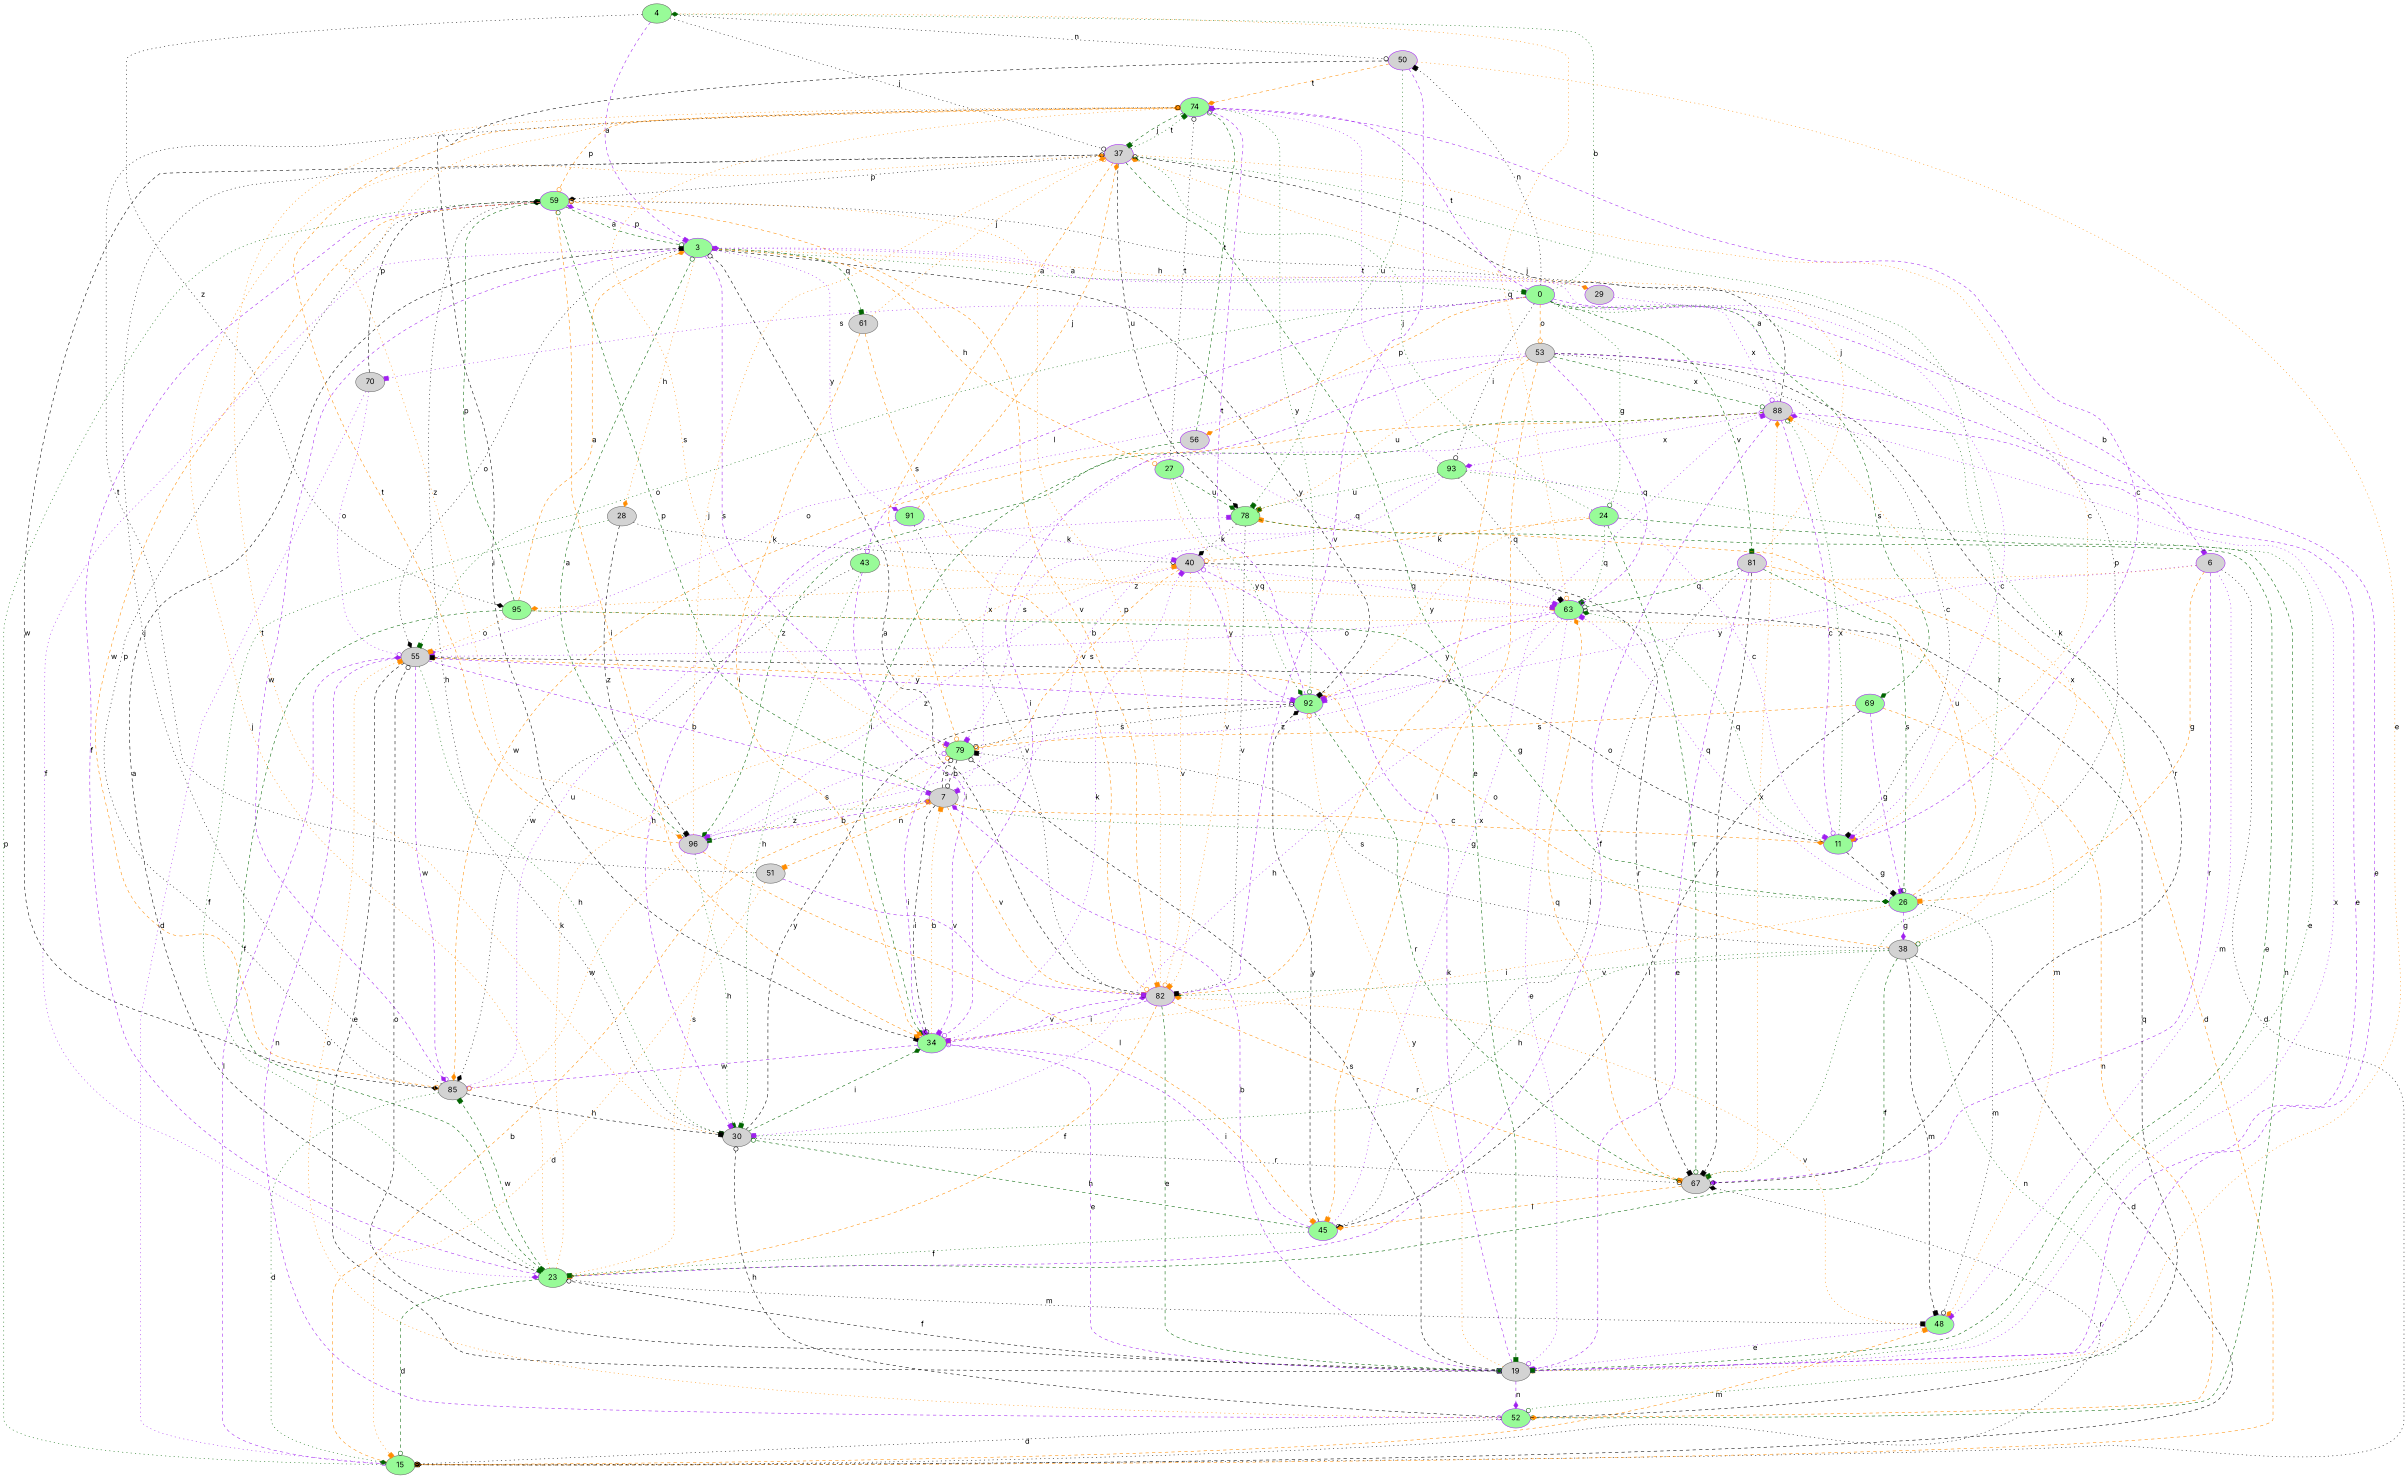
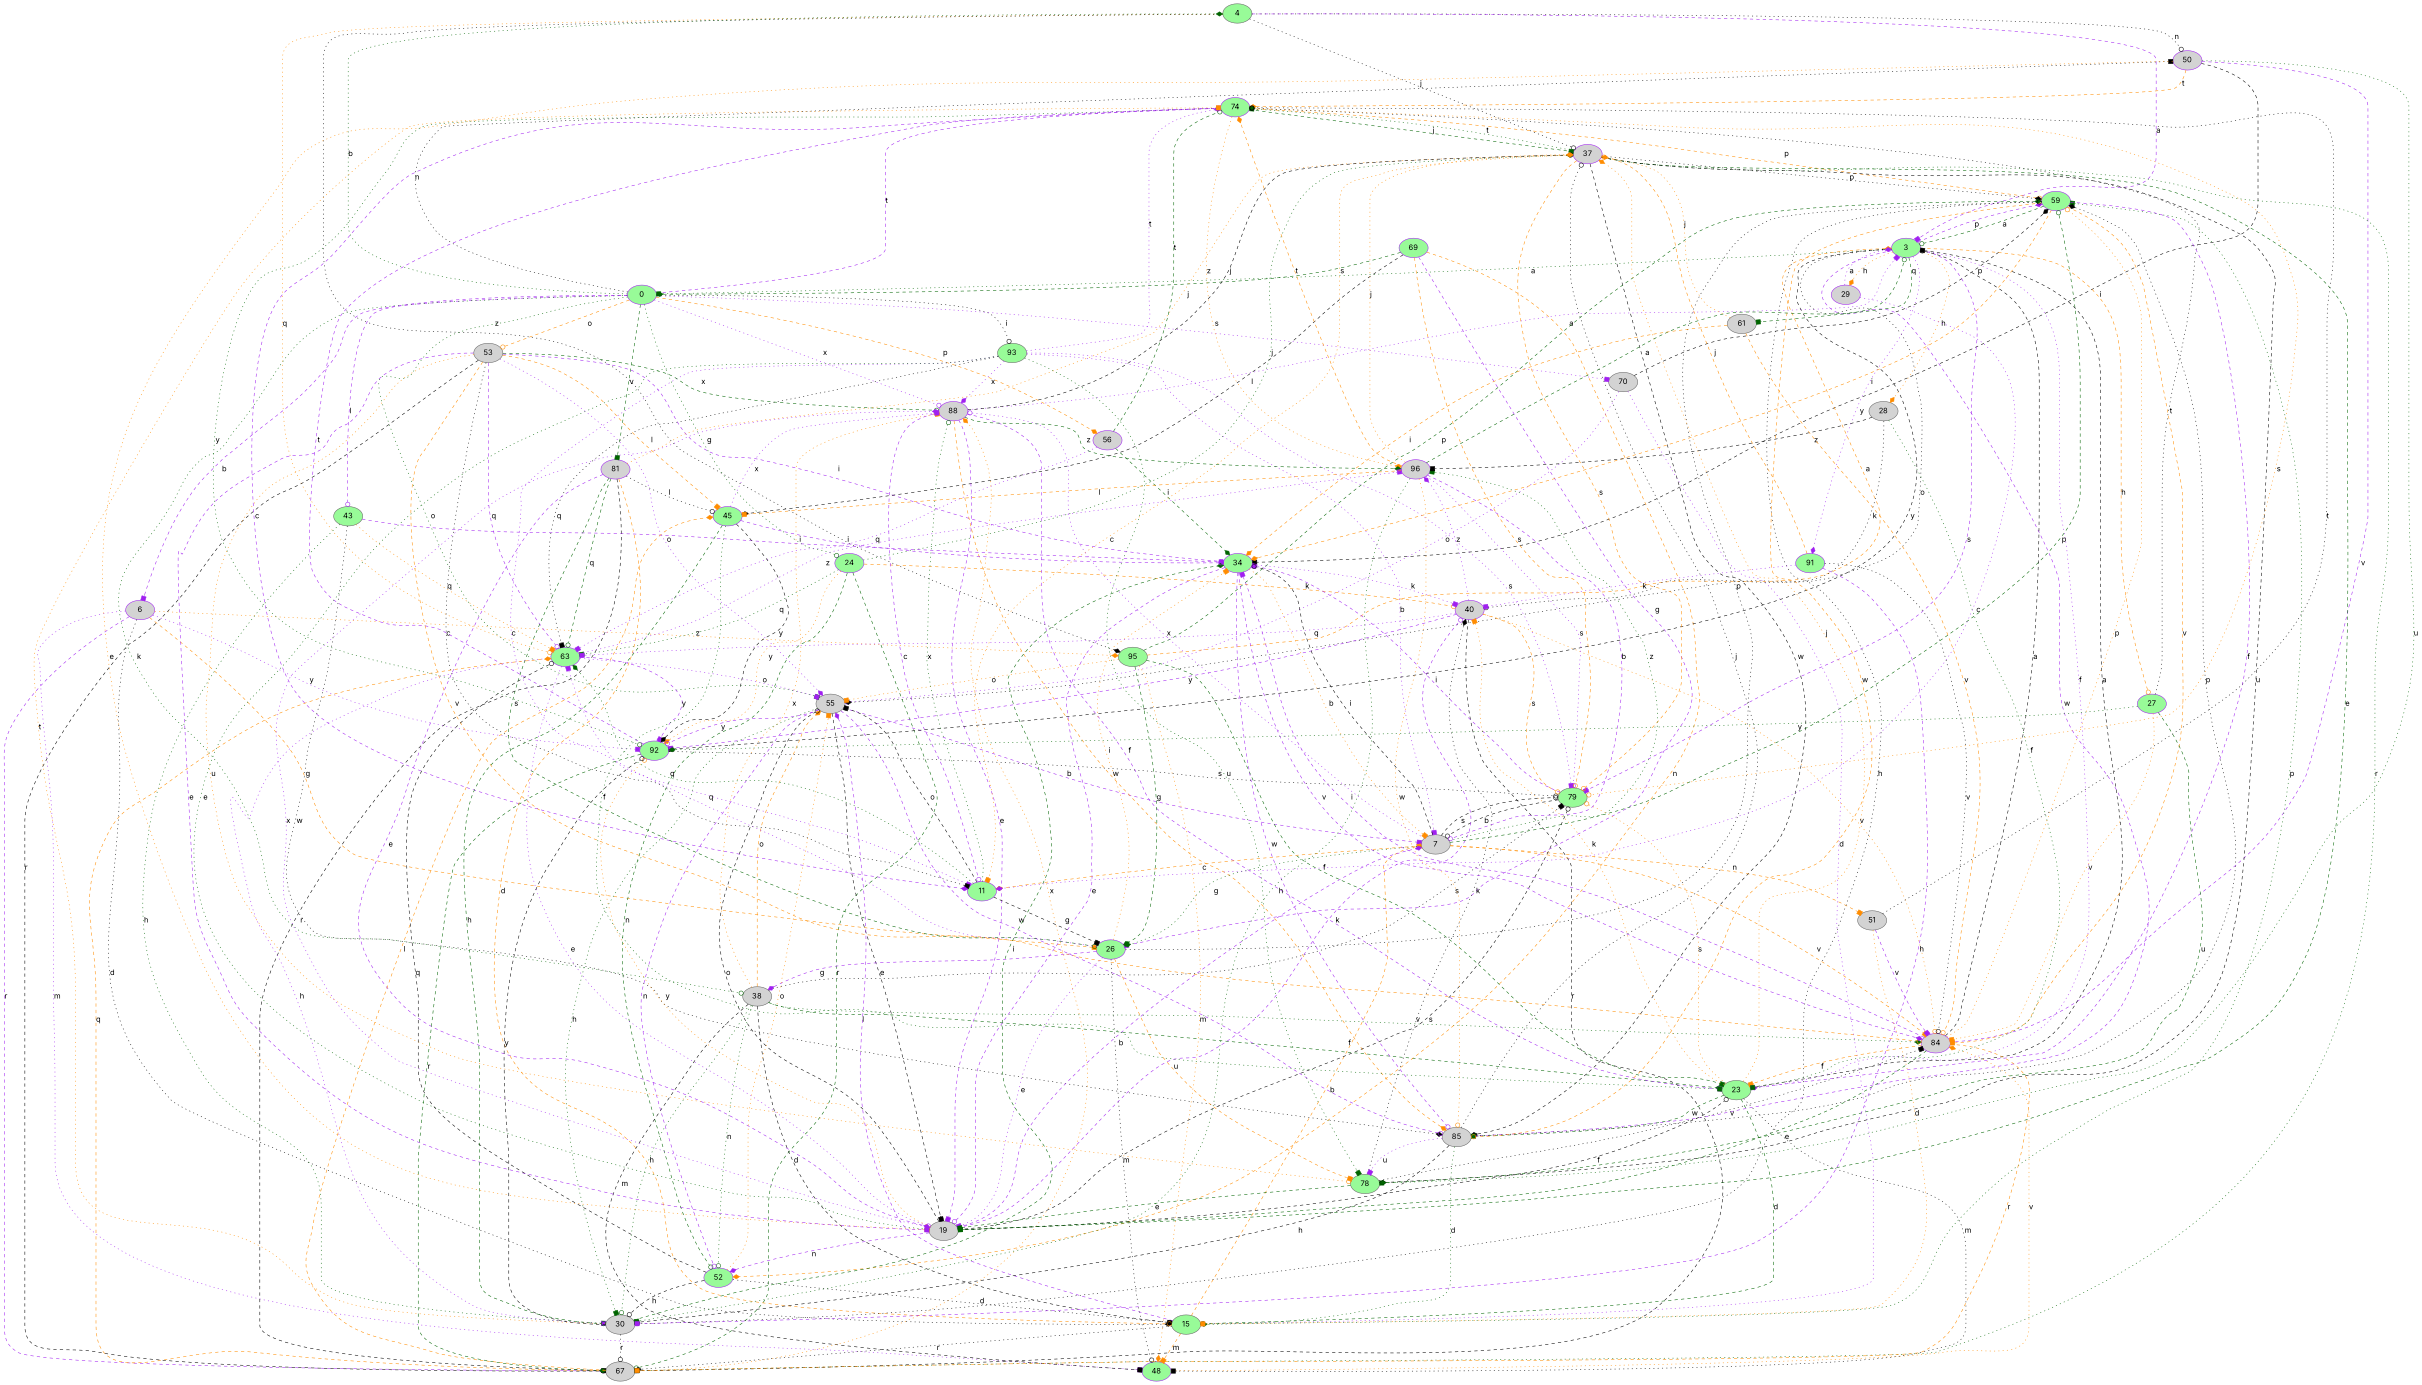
(1820, 399) -> (1033, 289)
(1625, 438) -> (985, 380)
(1160, 996) -> (1936, 1043)
(1730, 1348) -> (1020, 1087)
